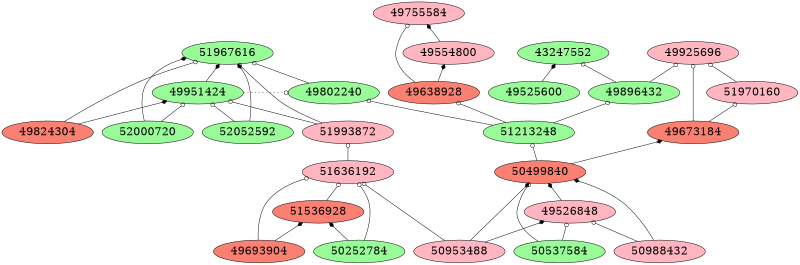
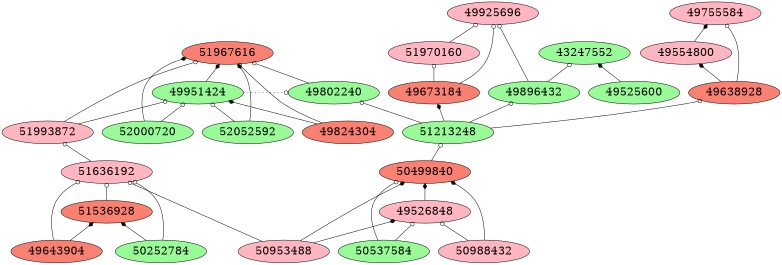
(228, 53) -> (228, 53)
(614, 153) -> (442, 115)
(259, 251) -> (57, 251)
